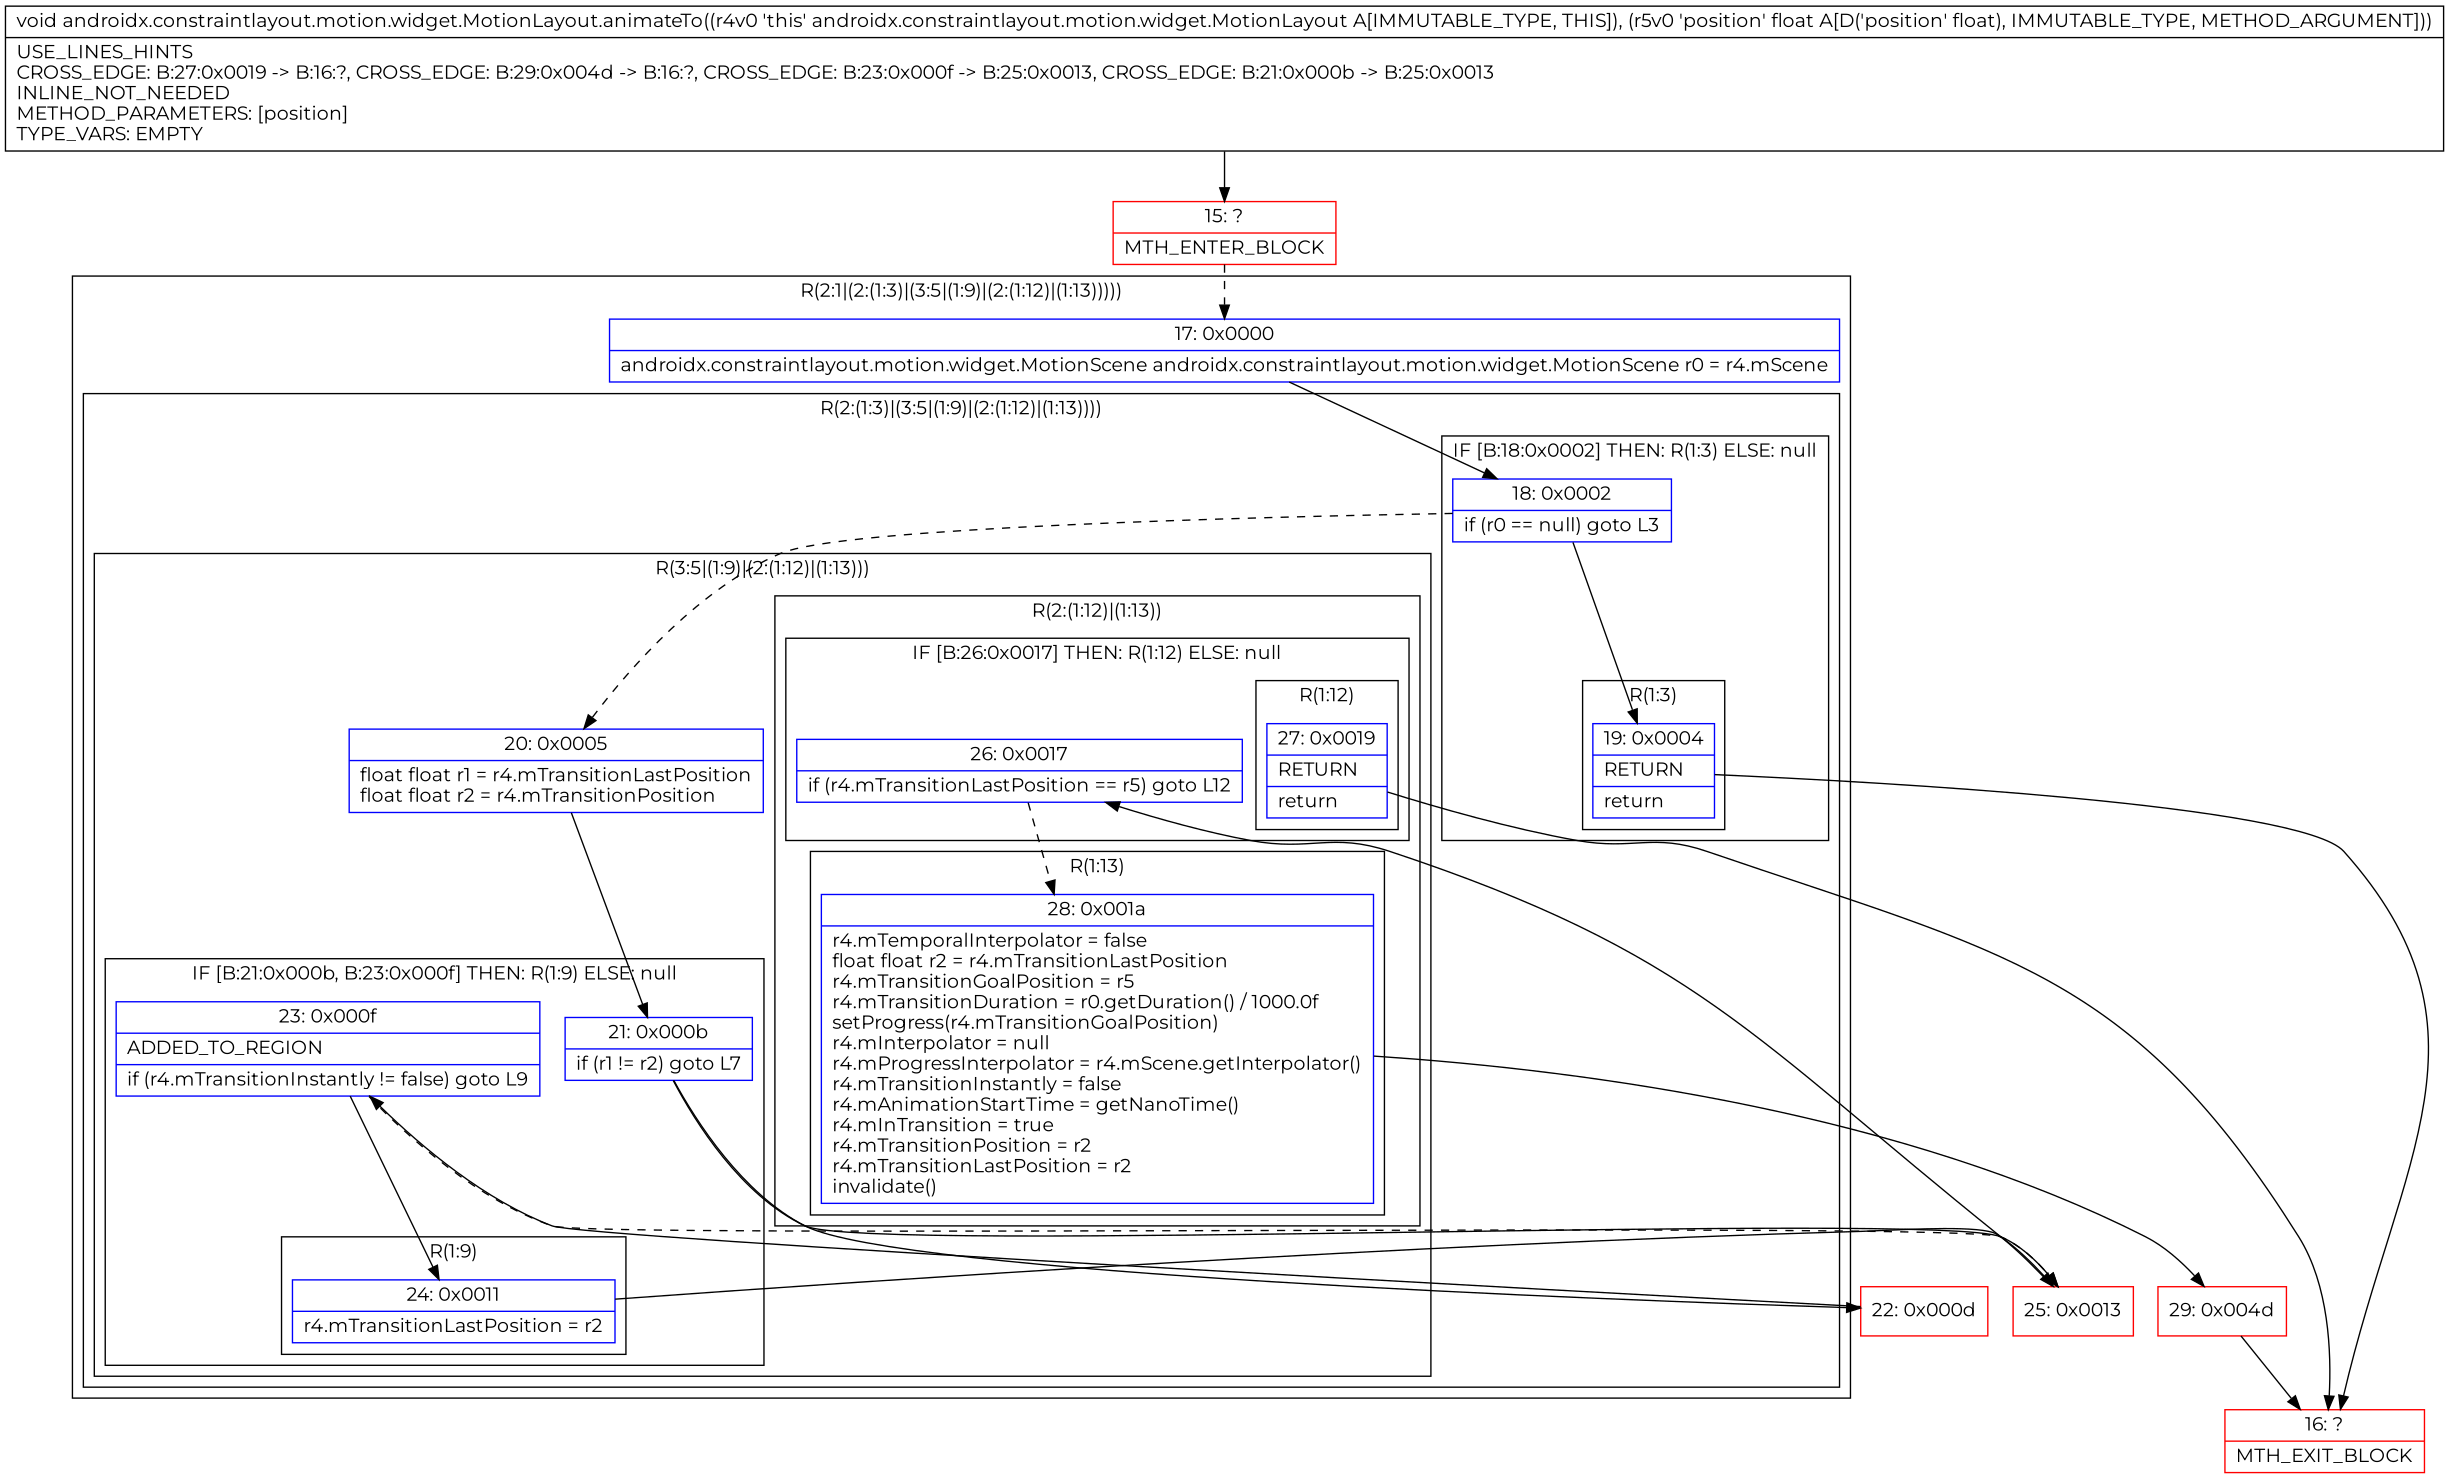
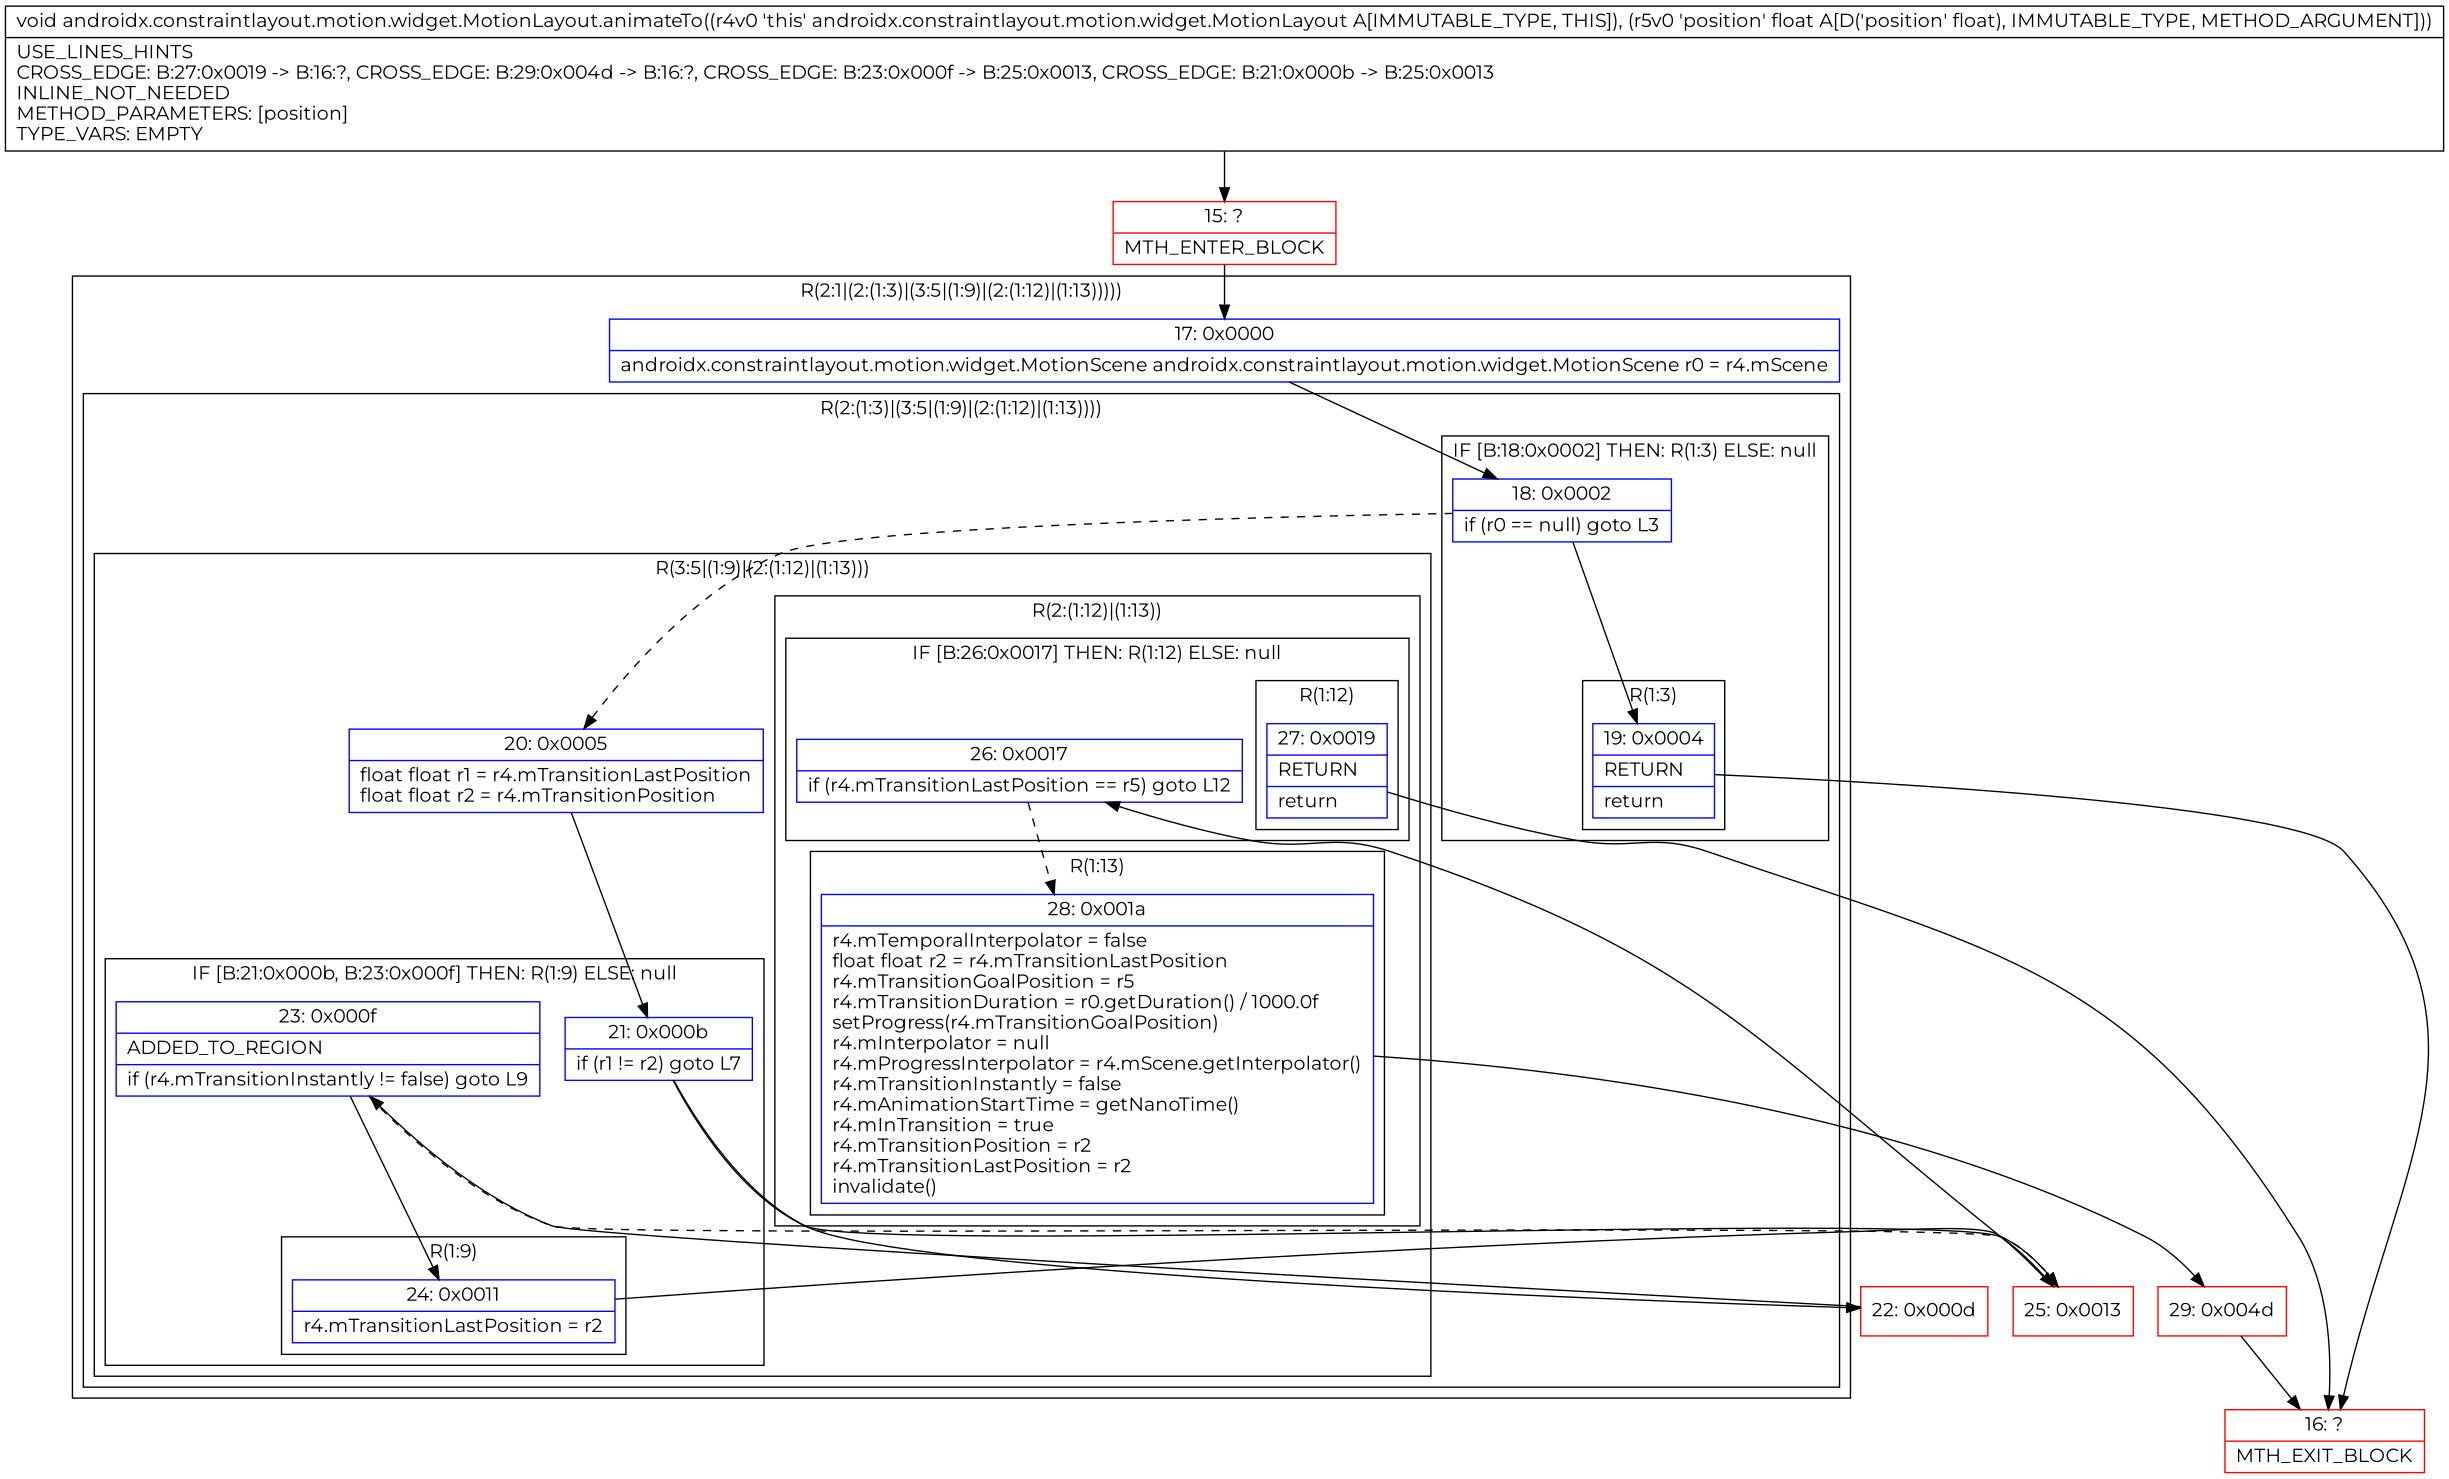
(1225, 285) -> (1225, 285)
